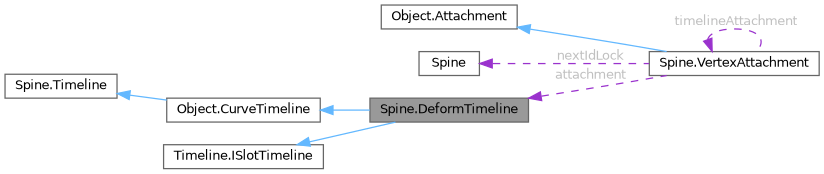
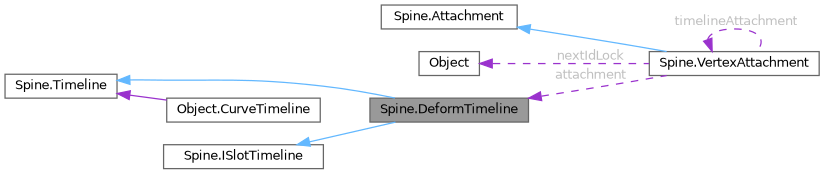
(449, 17) -> (449, 17)
(449, 64) -> (449, 64)
(148, 98) -> (148, 98)
(351, 110) -> (263, 81)
(243, 157) -> (243, 157)
